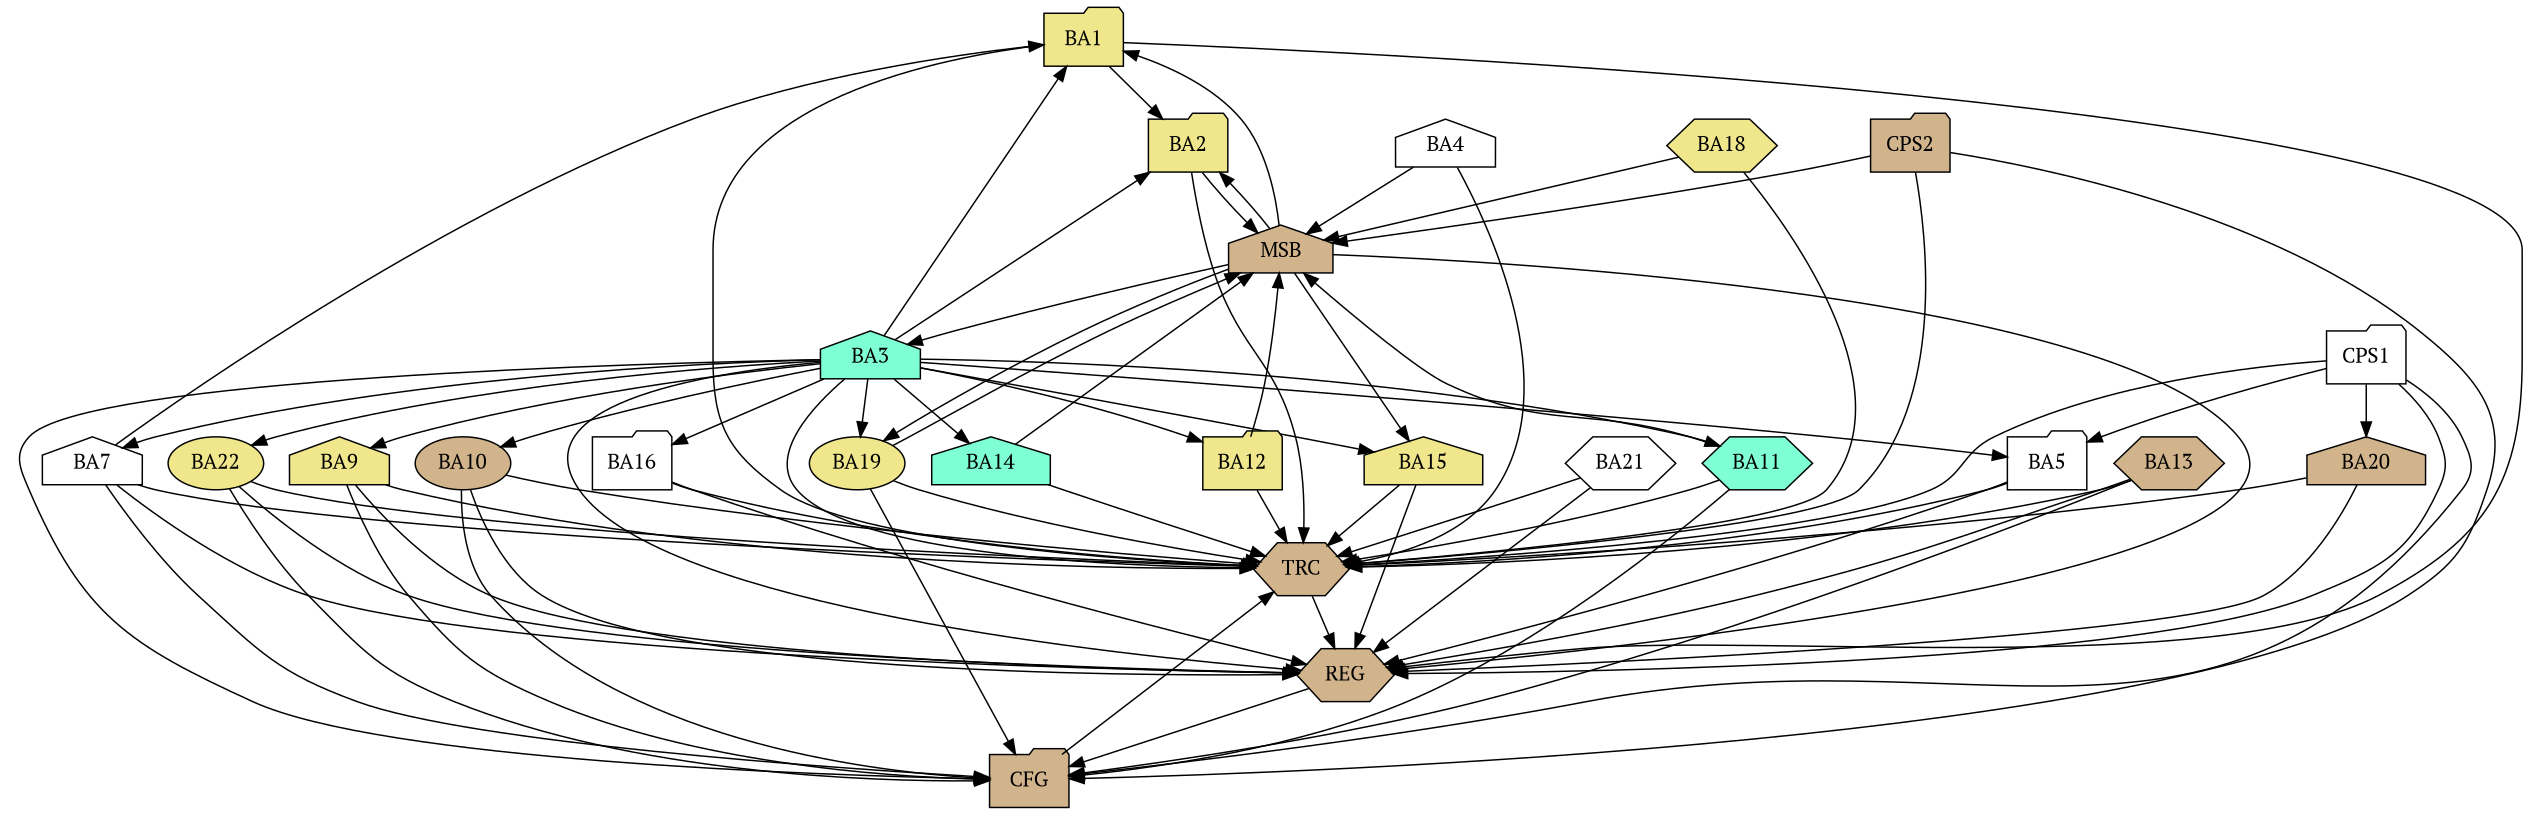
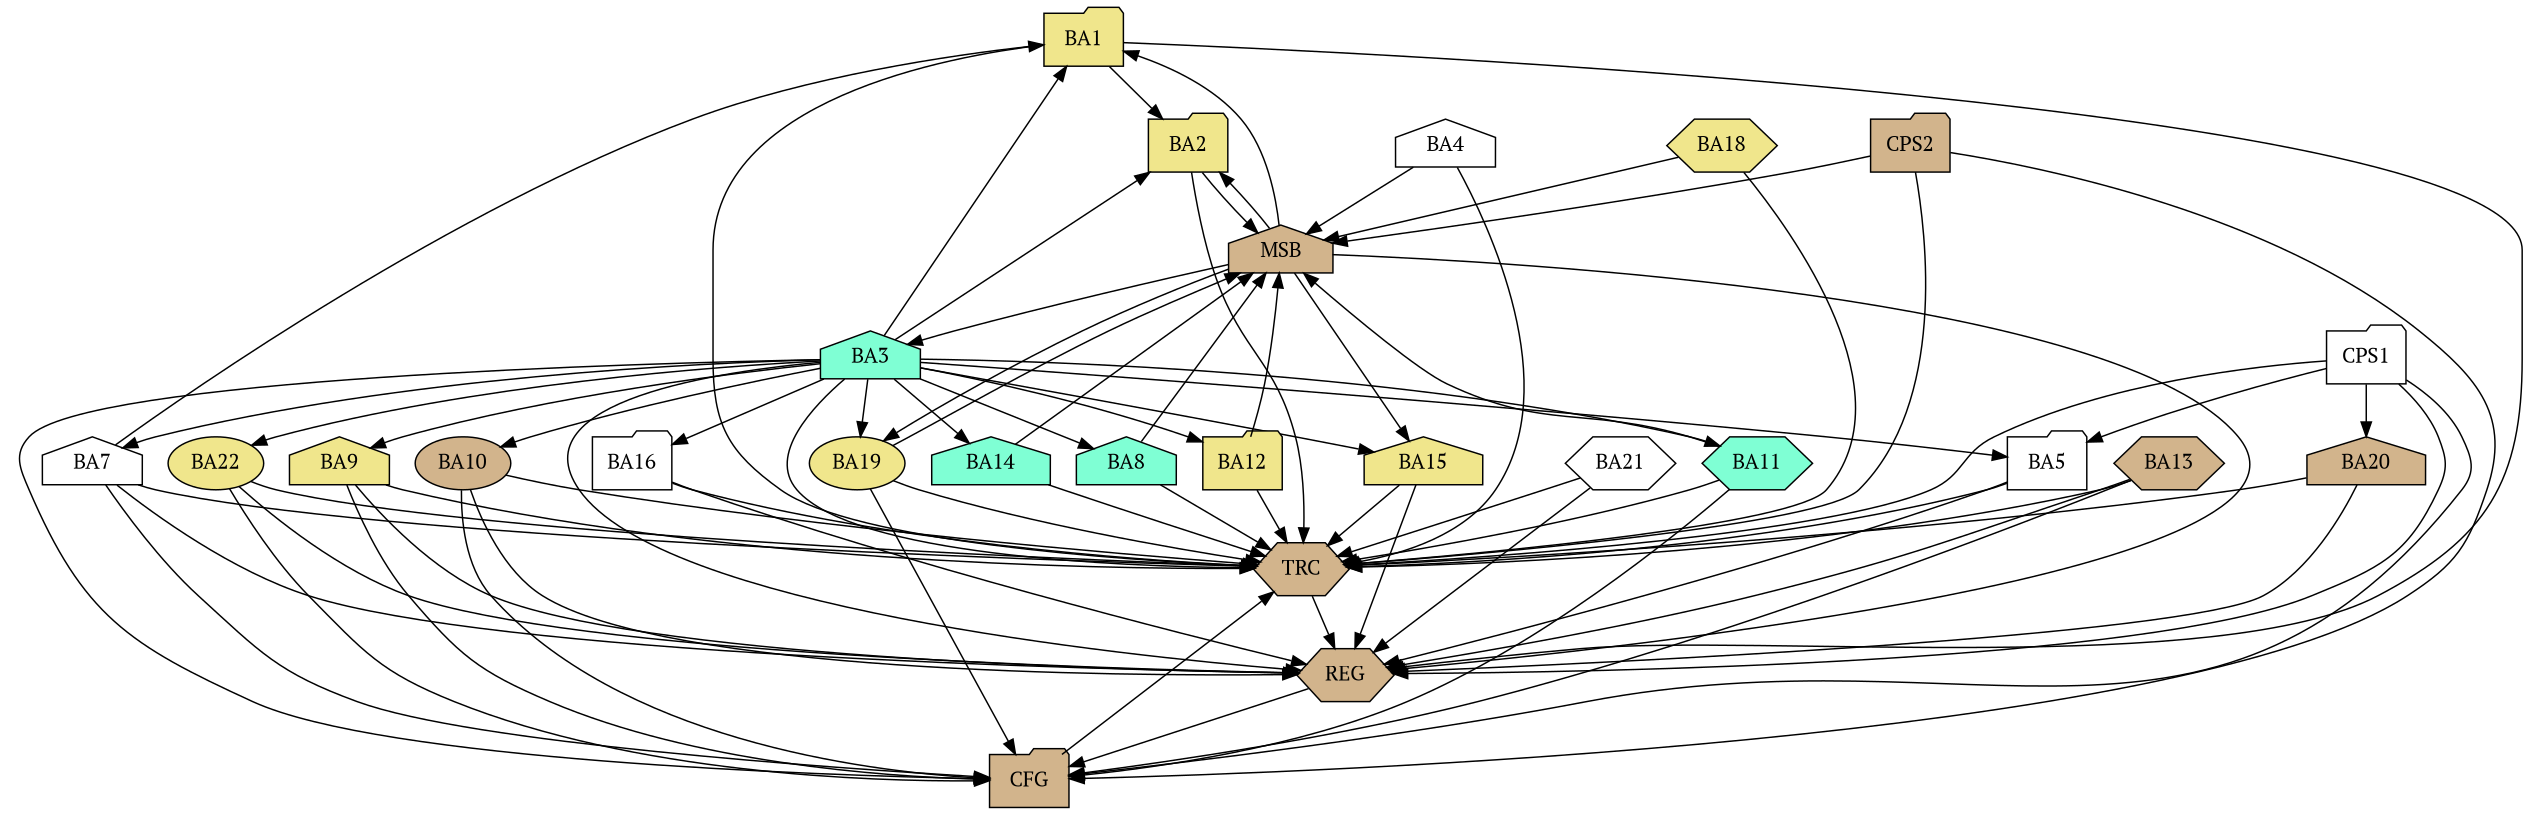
none -> (1126, 463)
